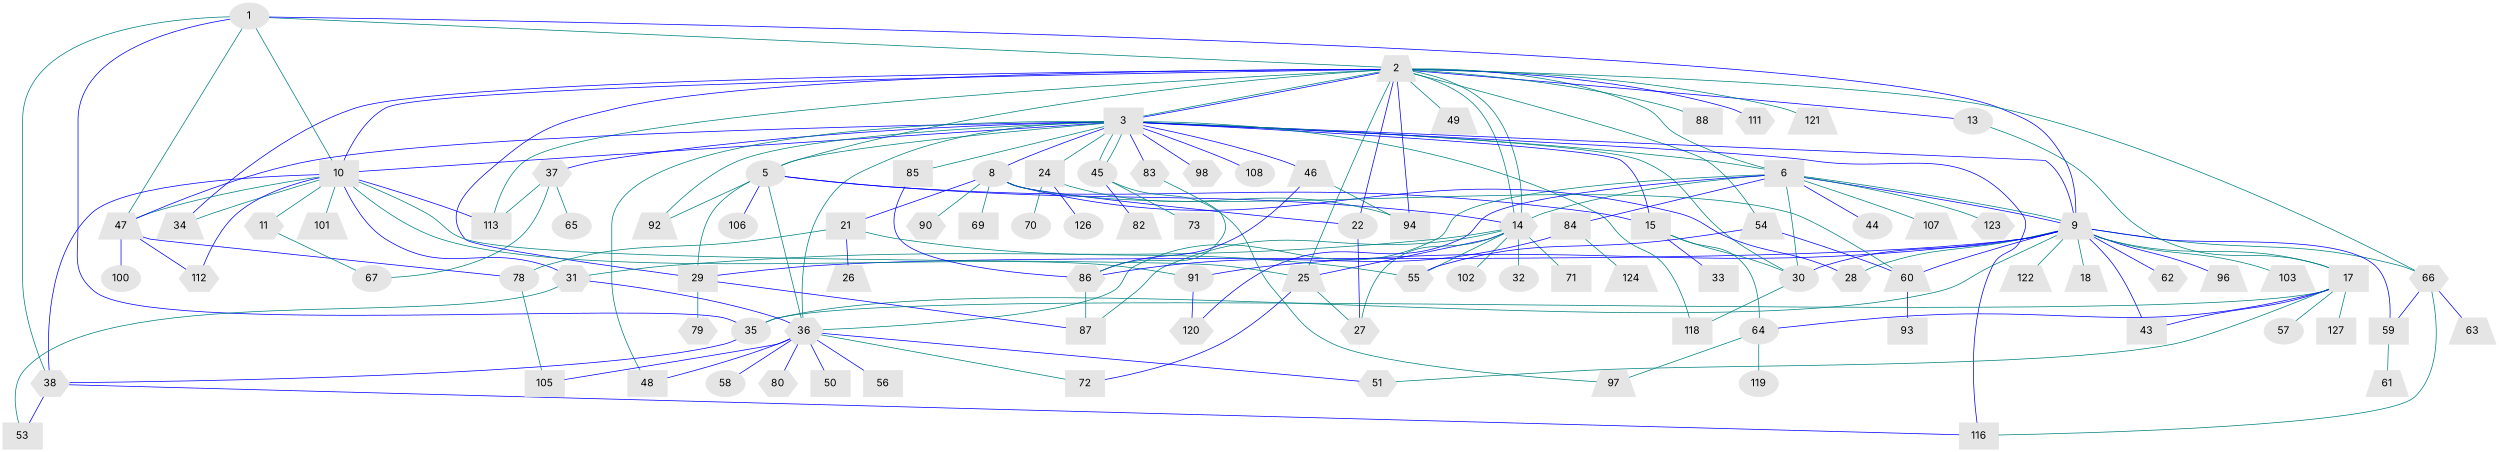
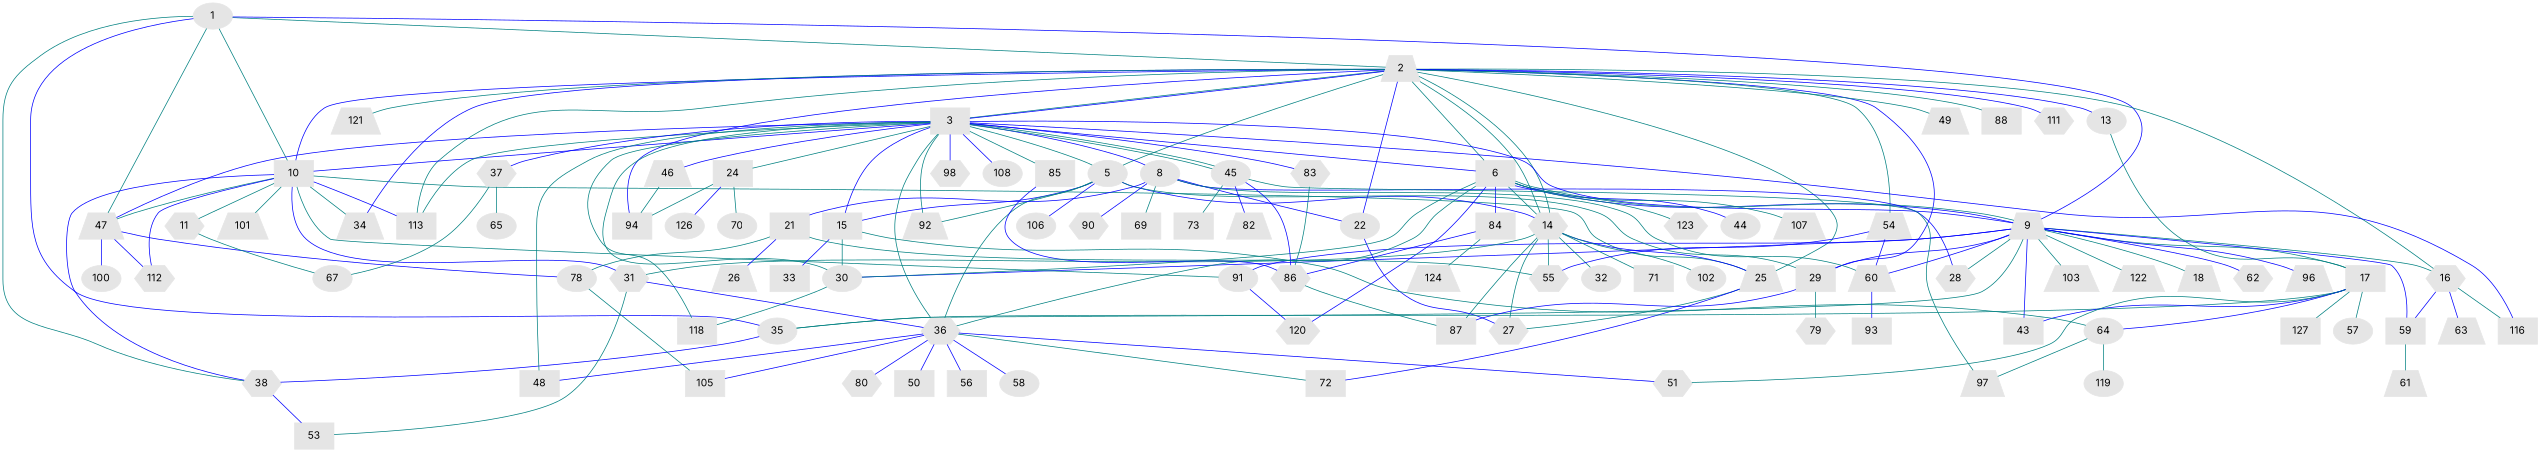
(1455, 138) -> (1223, 147)
(523, 199) -> (597, 141)
(959, 200) -> (1124, 200)
(1229, 241) -> (1280, 217)
(2429, 279) -> (2446, 279)
(1014, 410) -> none
